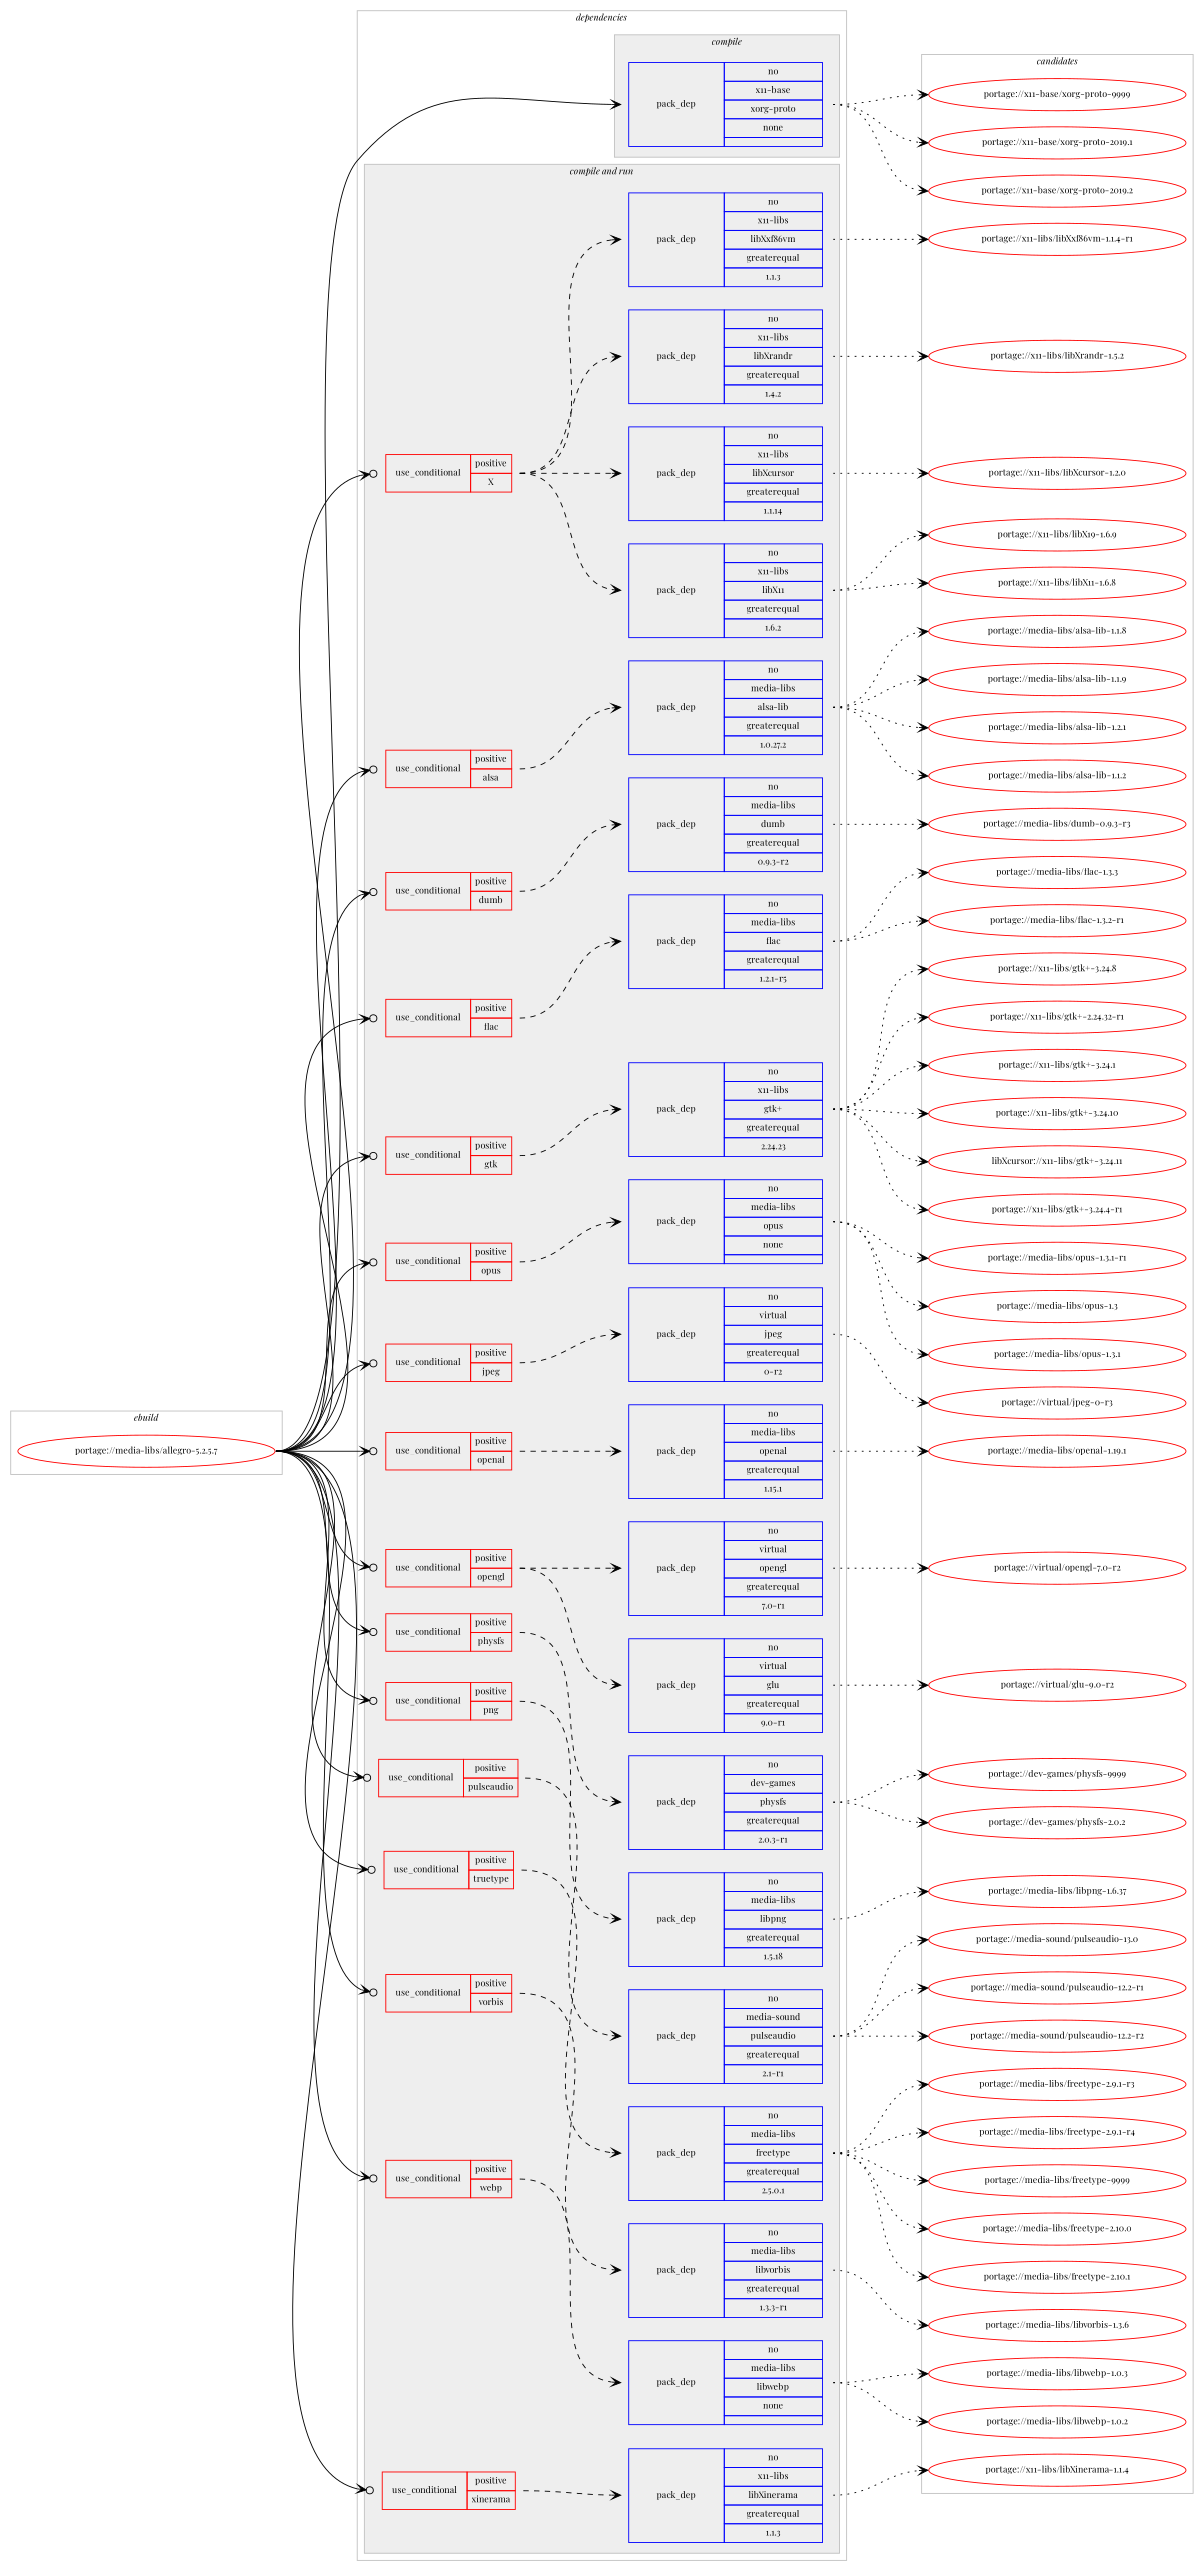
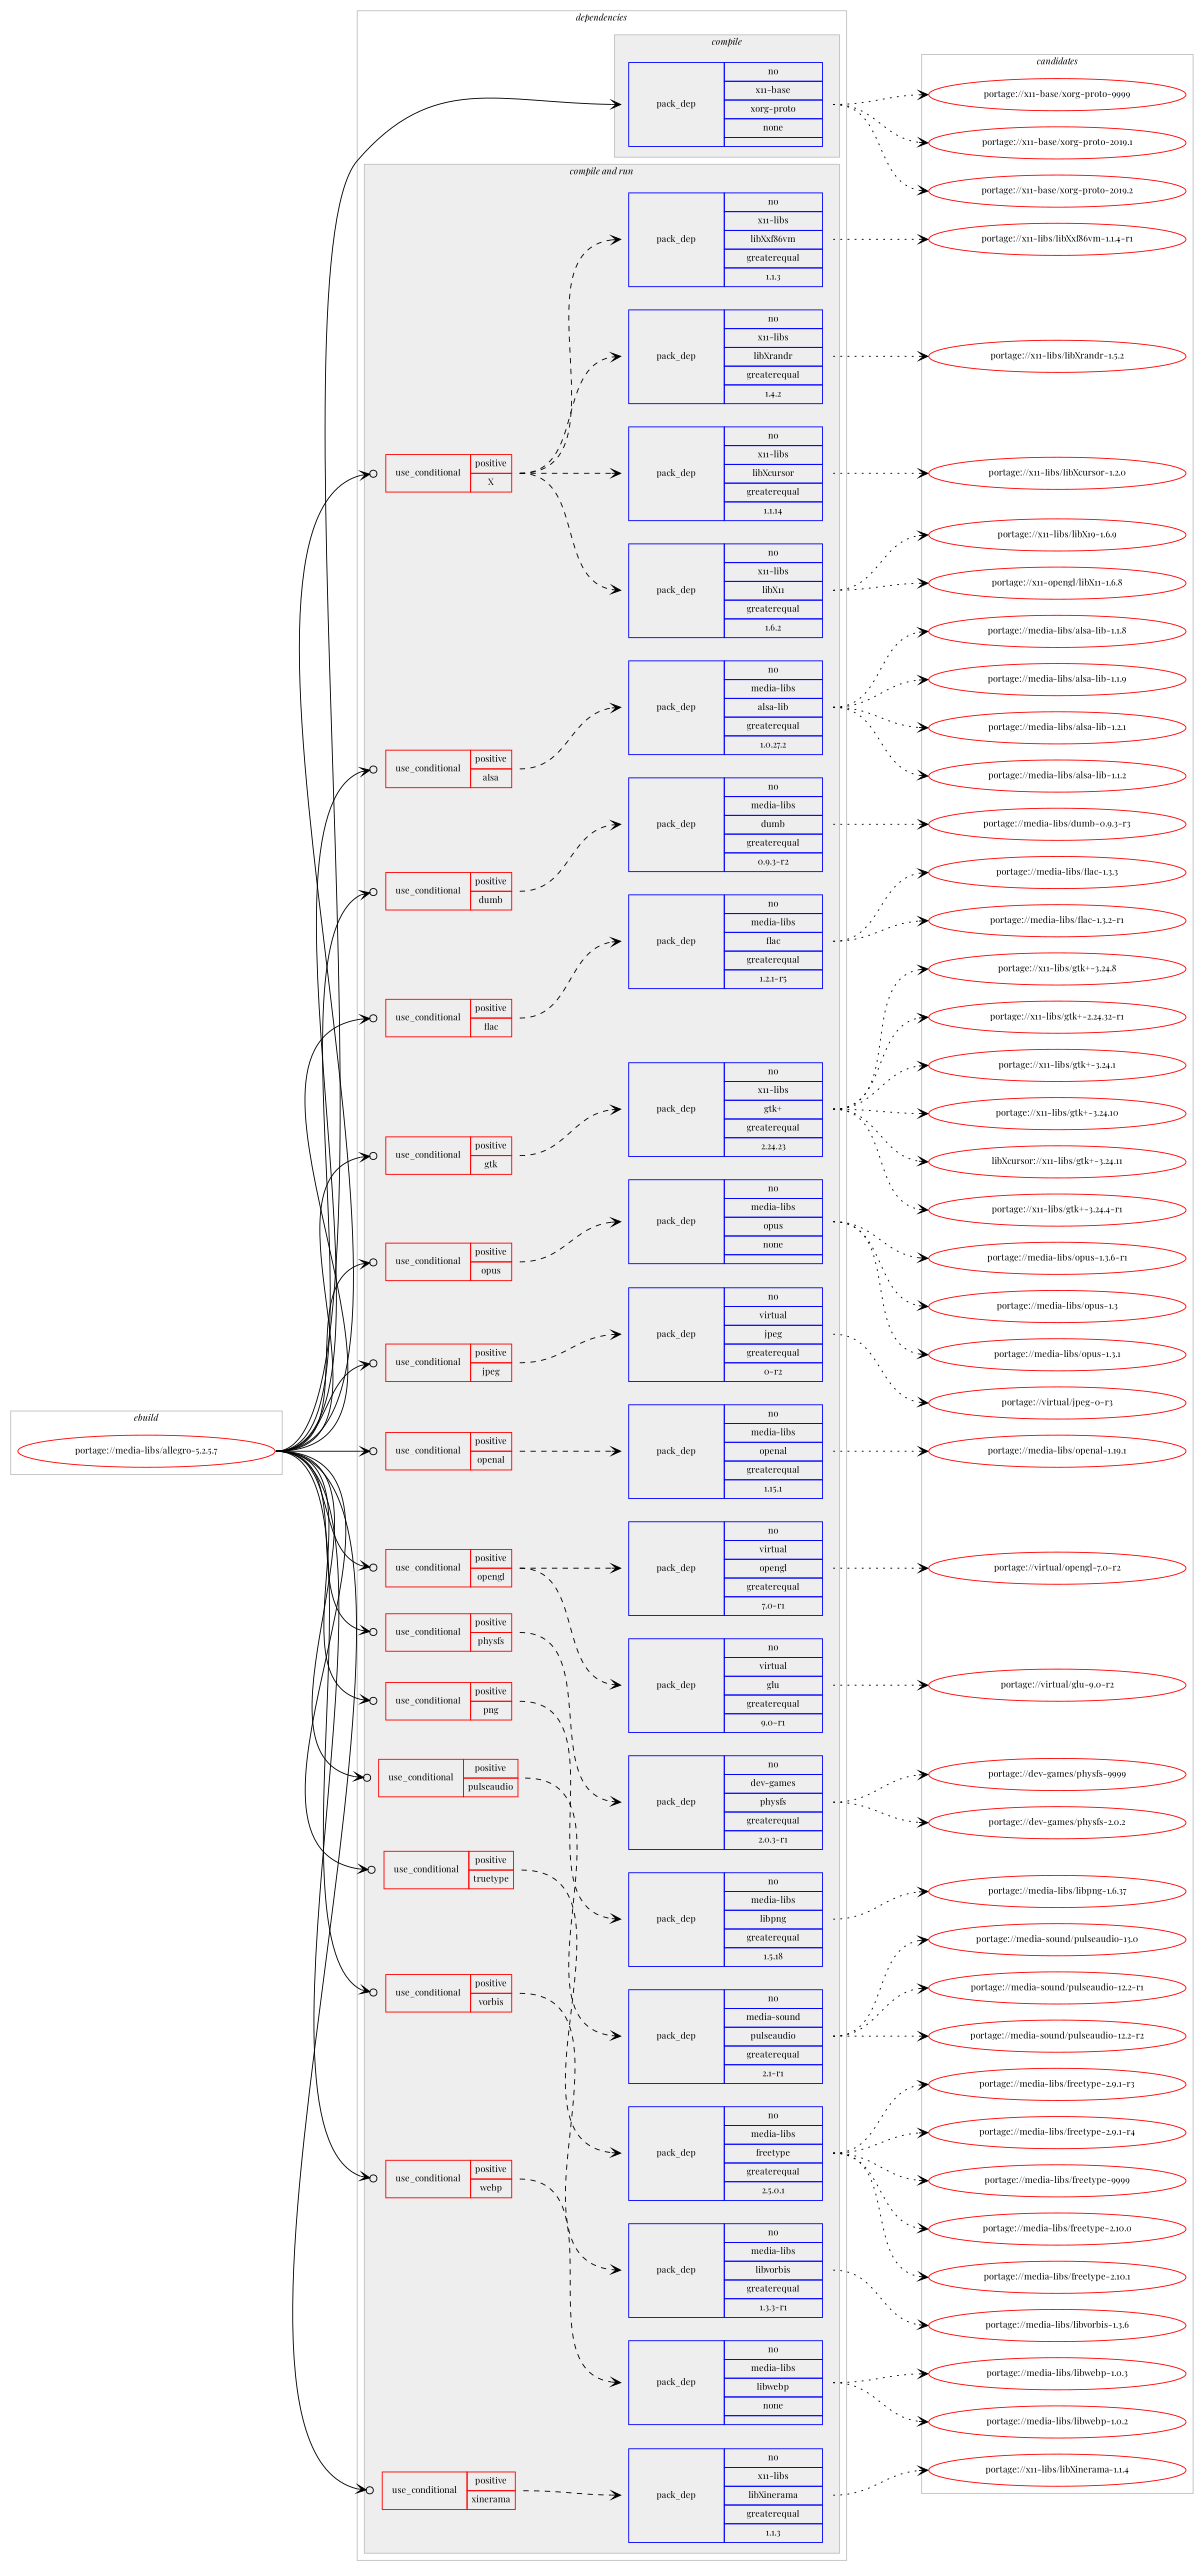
(1057, 583) -> (1057, 583)
(1057, 1258) -> (1057, 1258)
